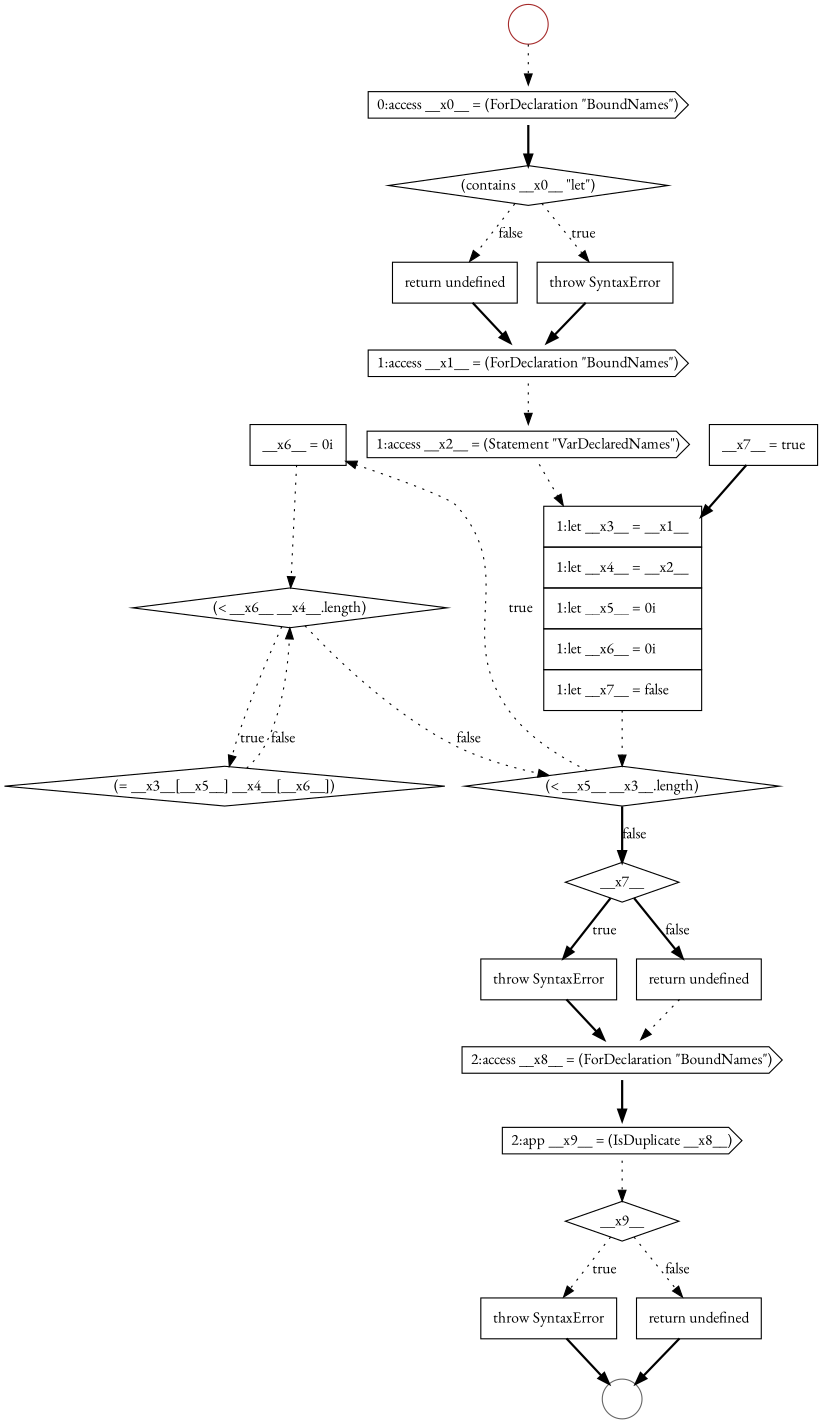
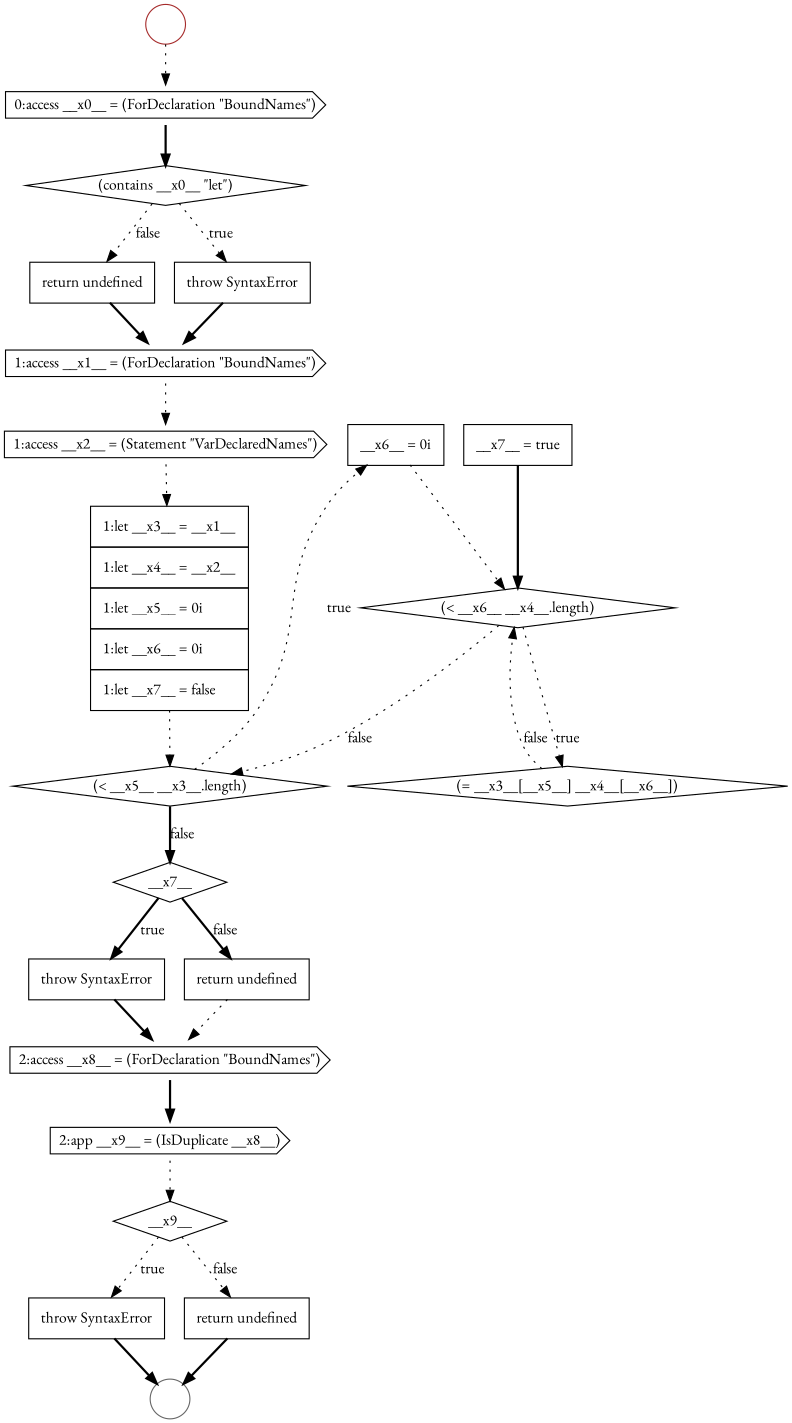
(728, 486) -> (518, 521)
